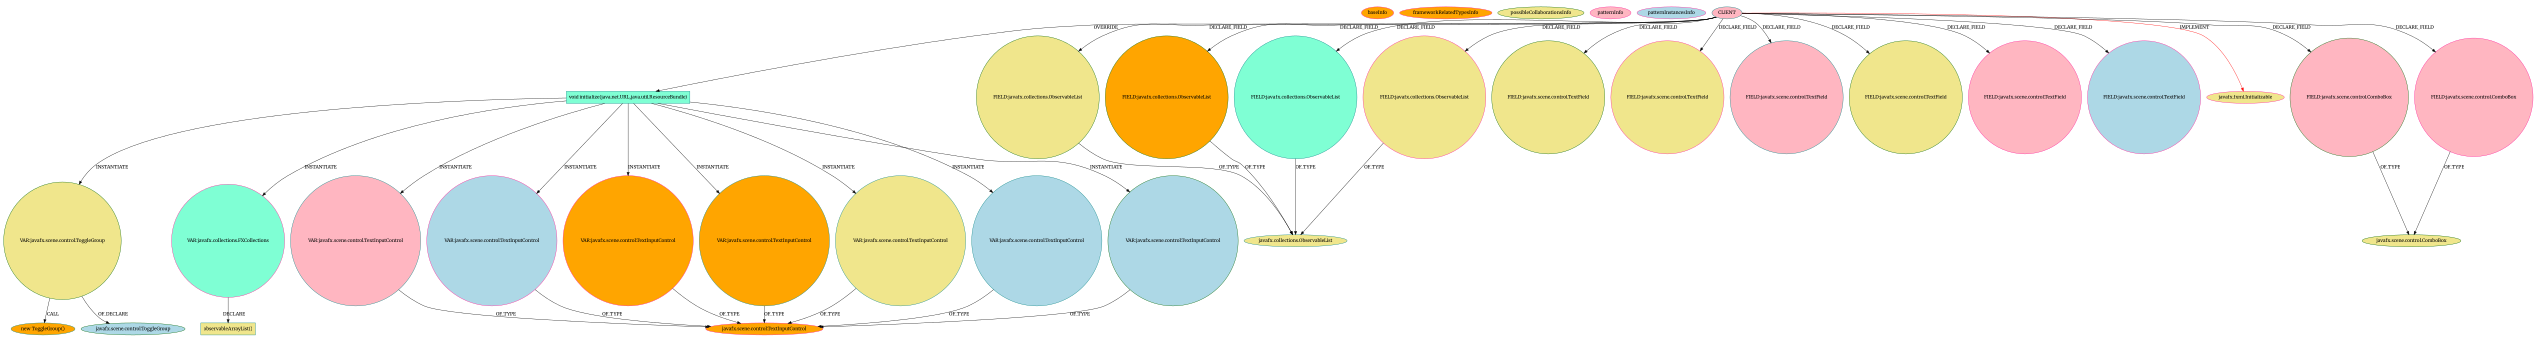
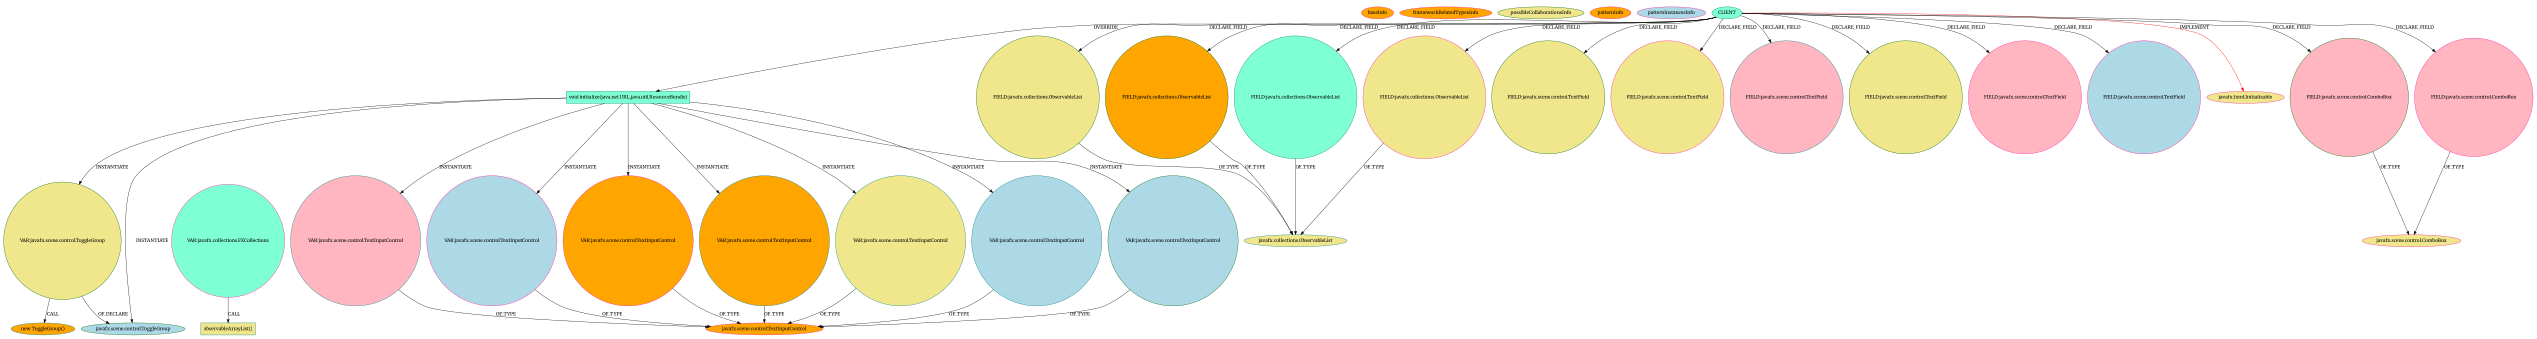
(1611, 13) -> (1611, 13)
(1727, 13) -> (1727, 13)
(409, 128) -> (273, 123)
(2412, 241) -> (2412, 241)
(234, 314) -> (234, 314)
